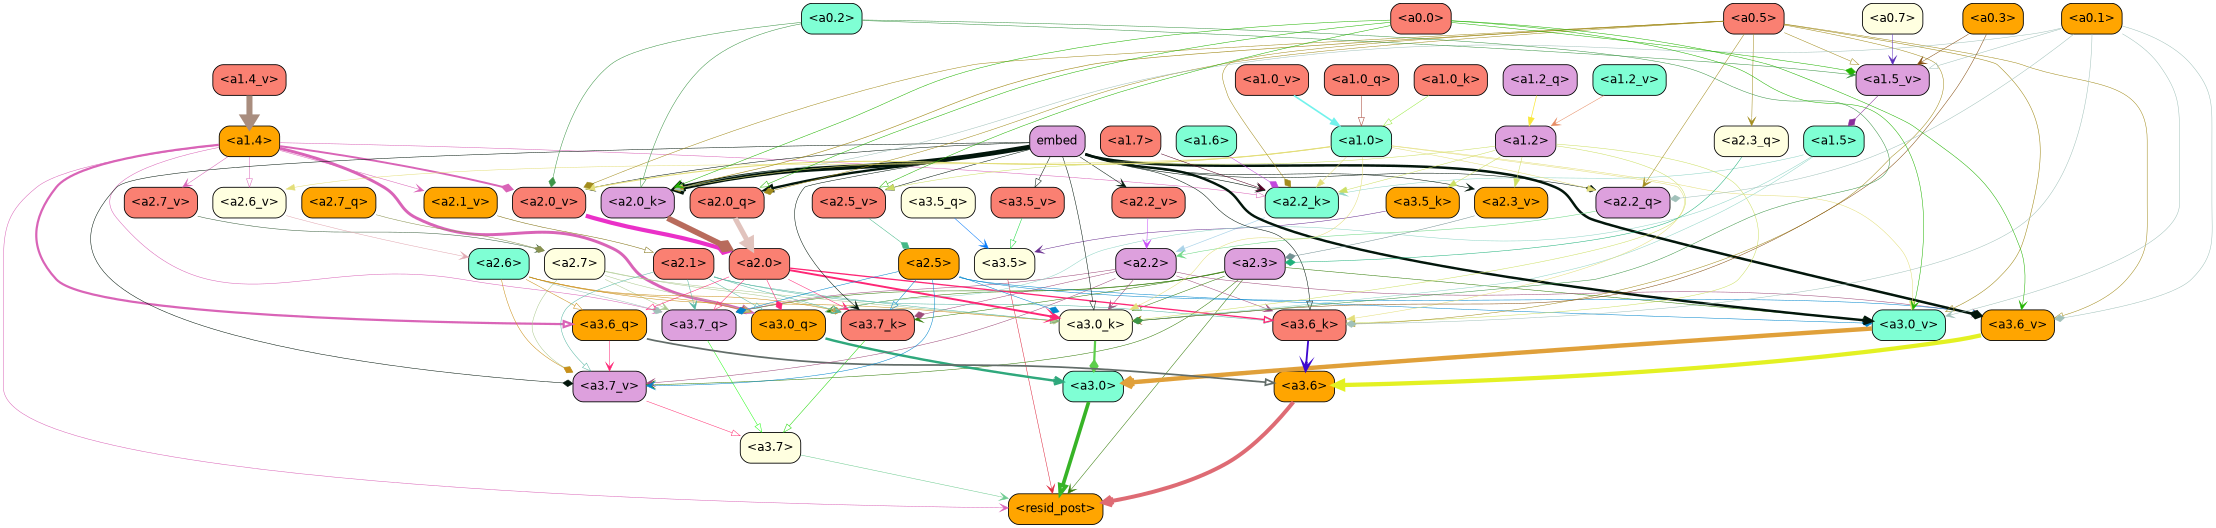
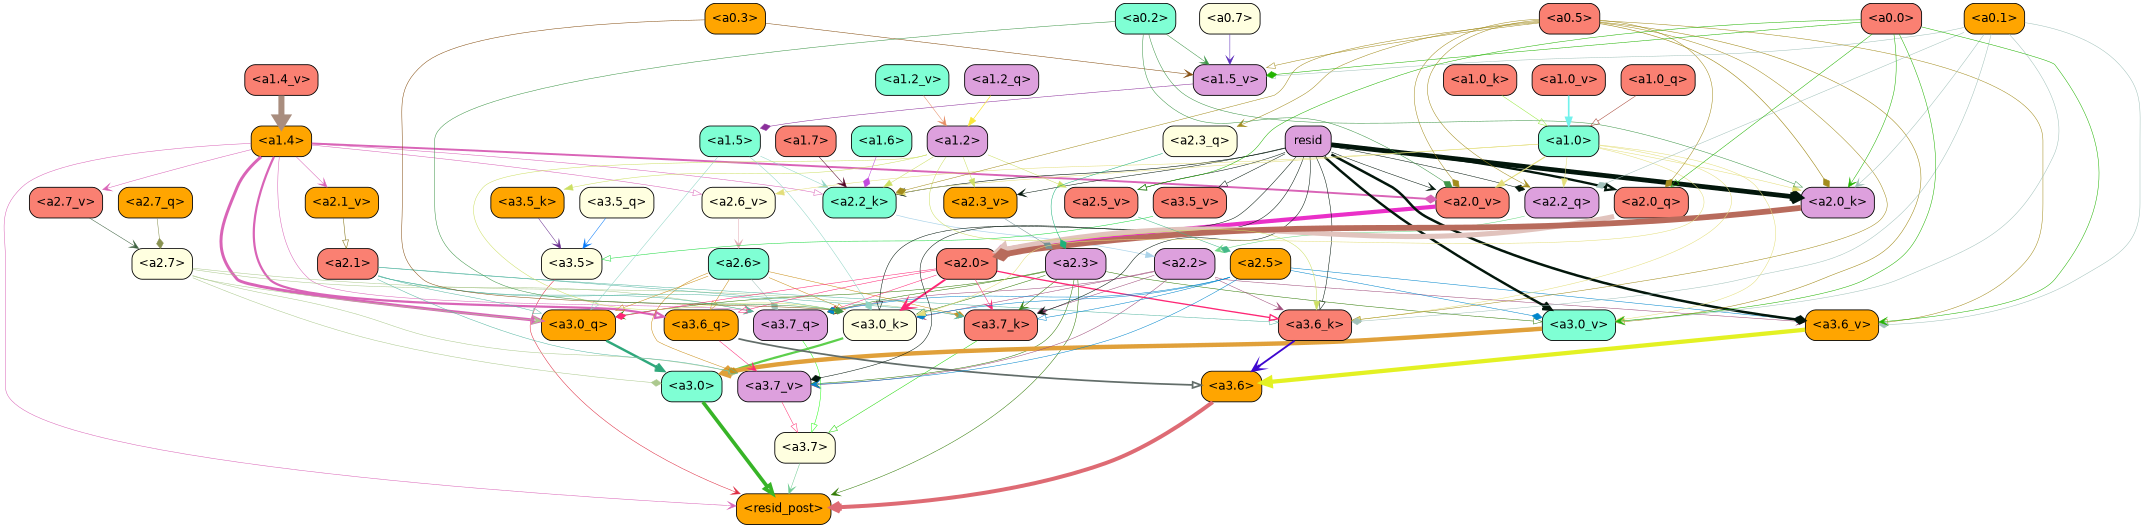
(1057, 141) -> (1308, 141)
(1149, 203) -> none
(827, 300) -> (417, 350)
